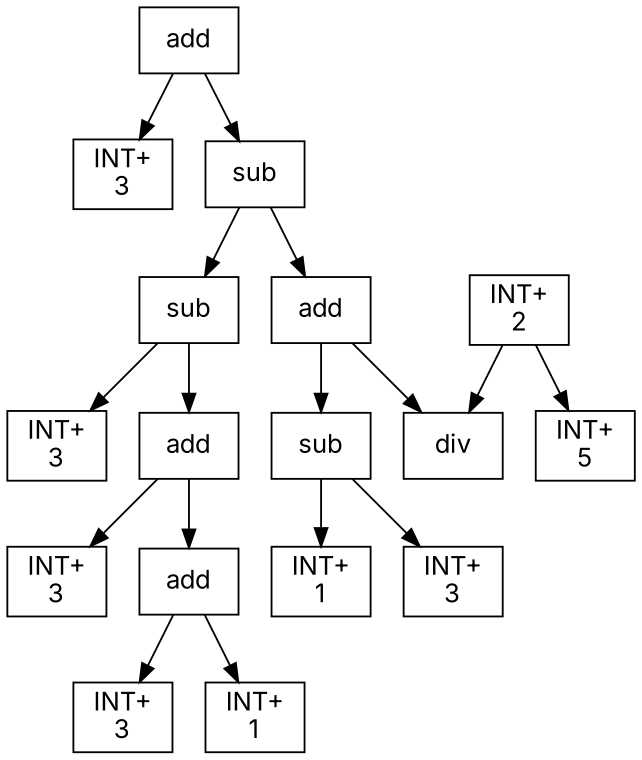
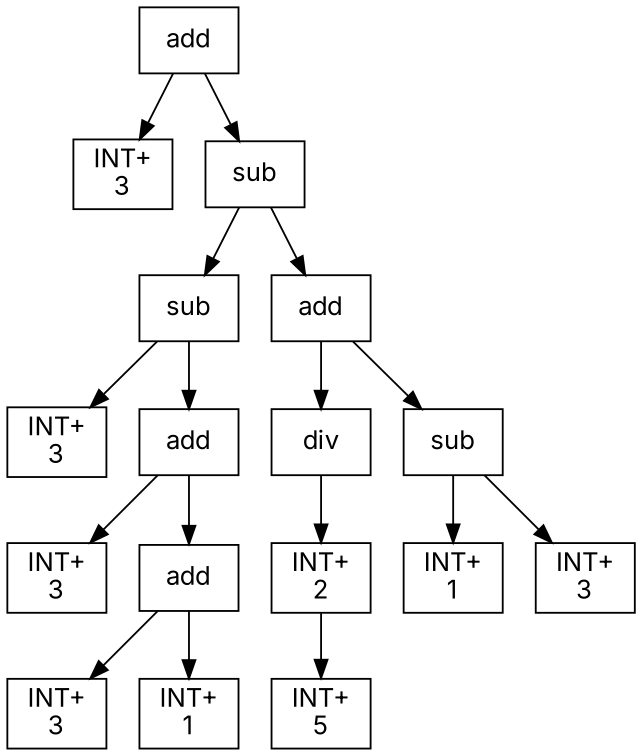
(490, 370) -> (321, 500)
